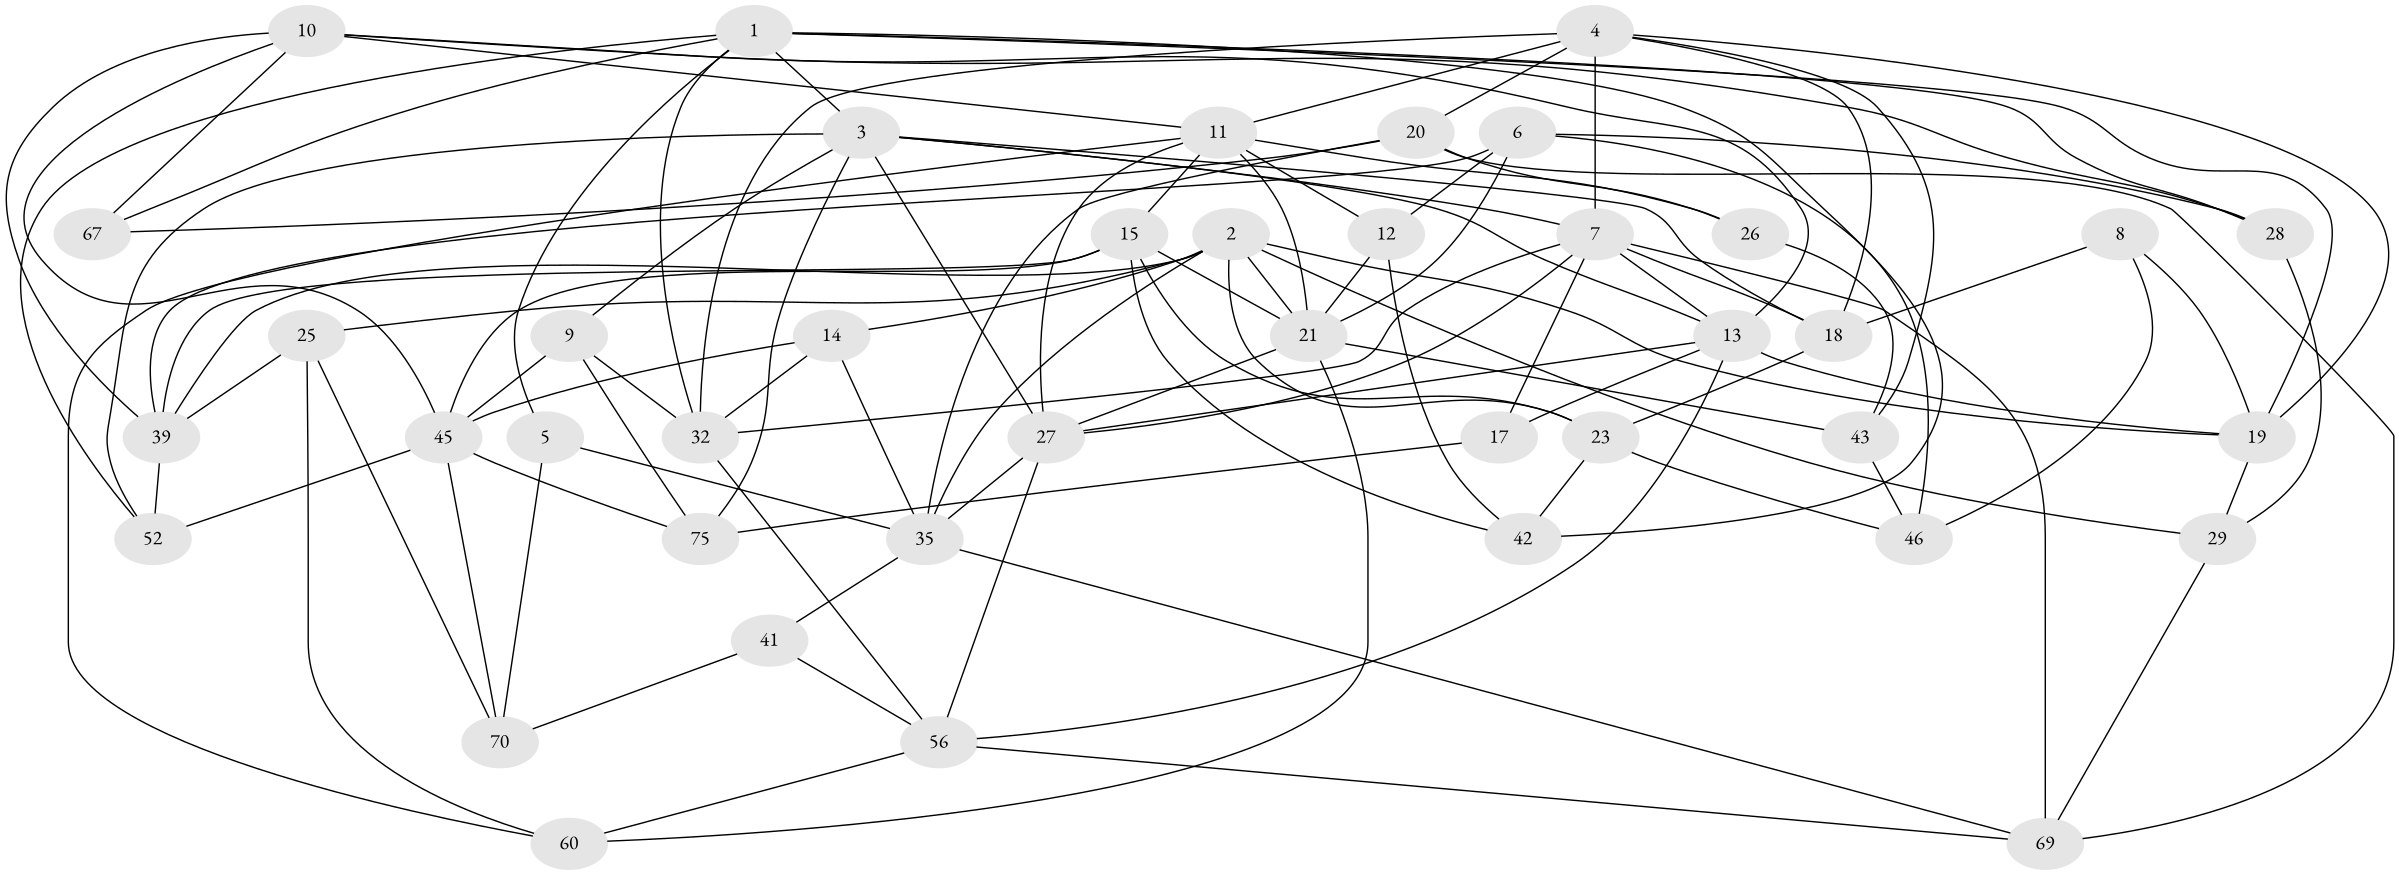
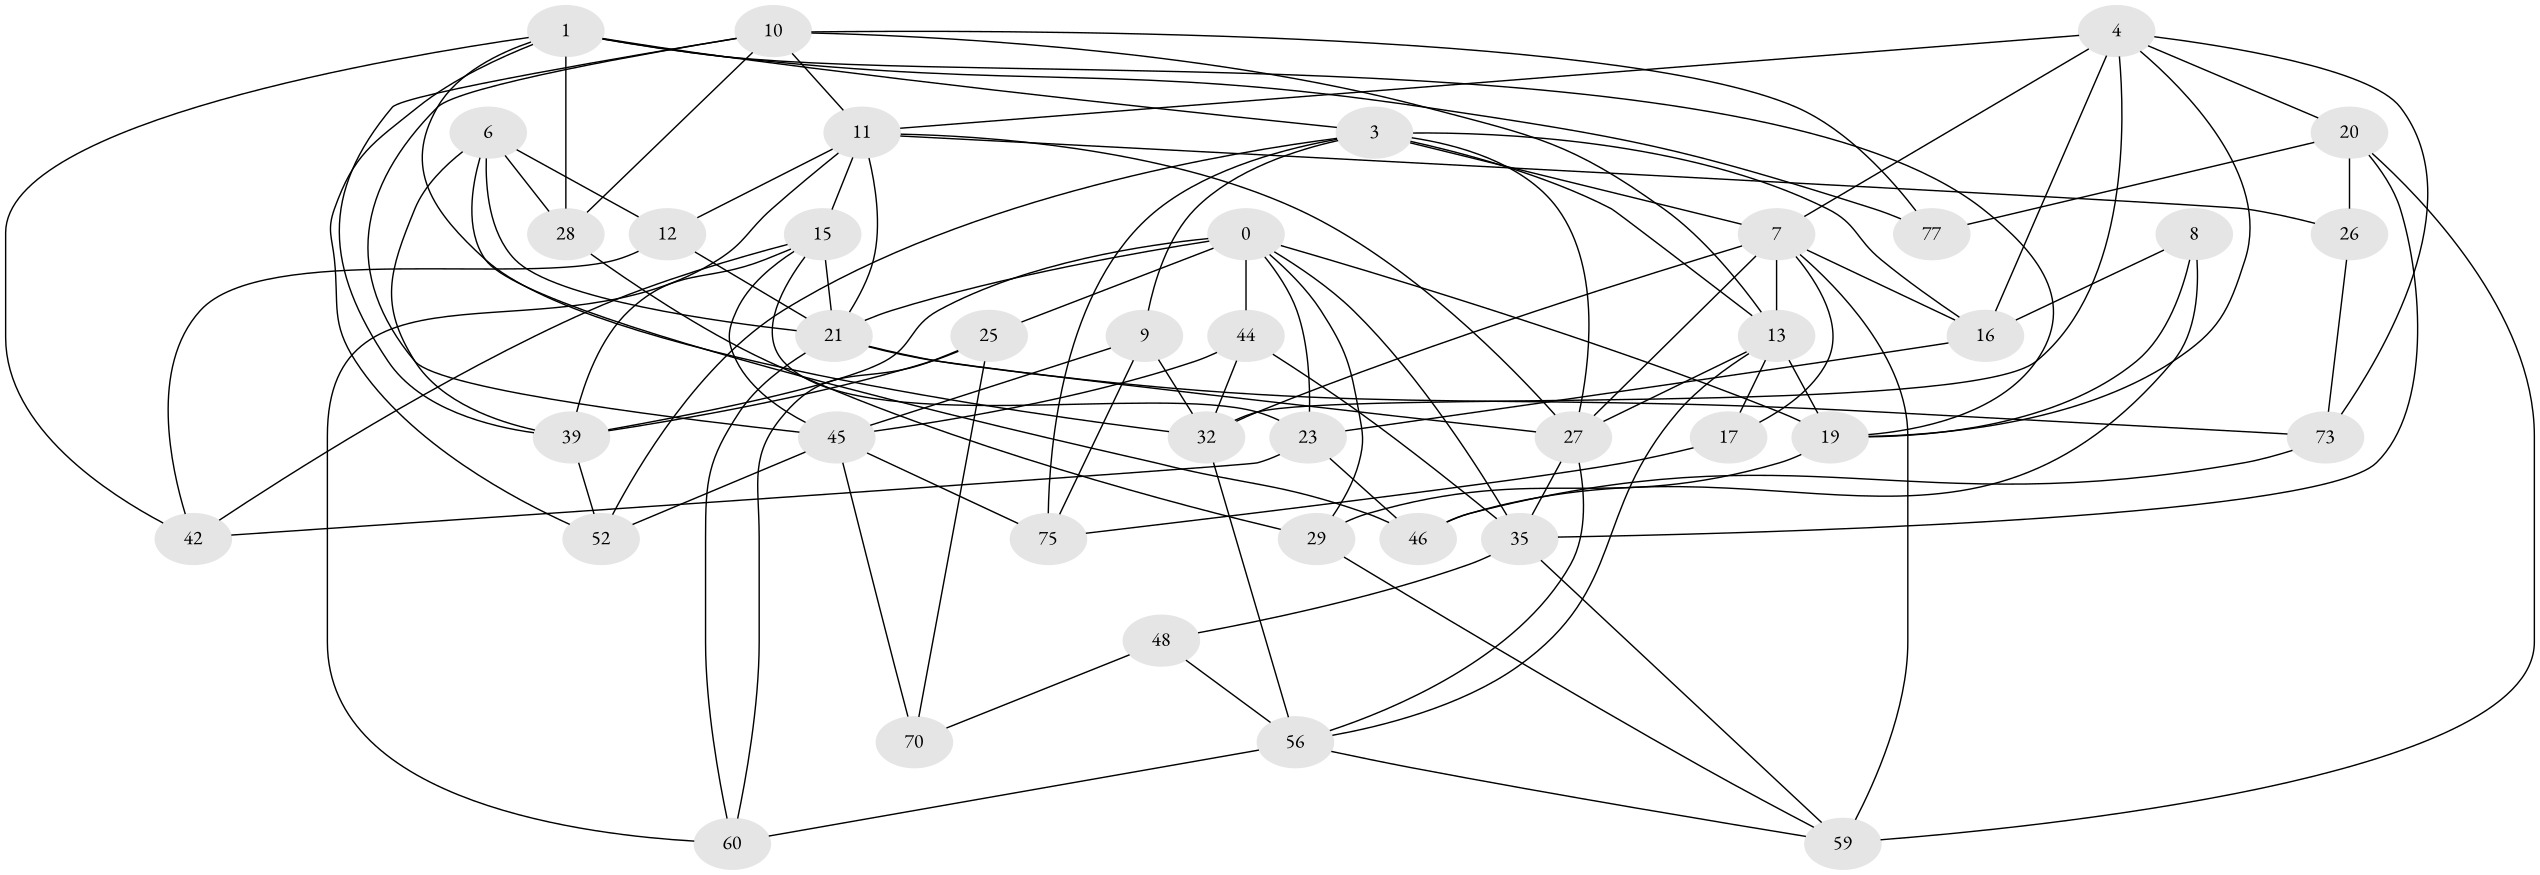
(92, 234) -> (1932, 234)
(1231, 234) -> (1246, 234)
(832, 336) -> (1246, 336)
(1834, 336) -> (1985, 336)
(545, 437) -> none
(1860, 437) -> (2326, 437)
(770, 641) -> (1161, 641)
(2045, 844) -> (1843, 844)
